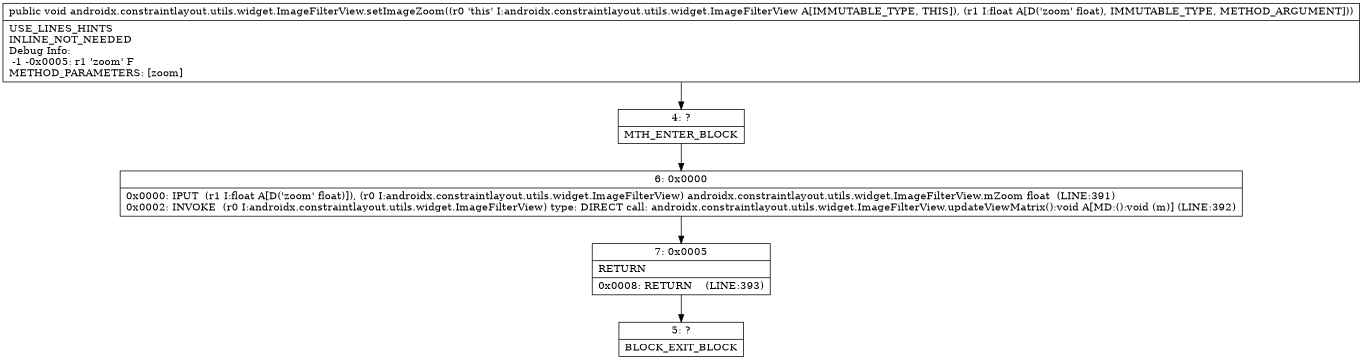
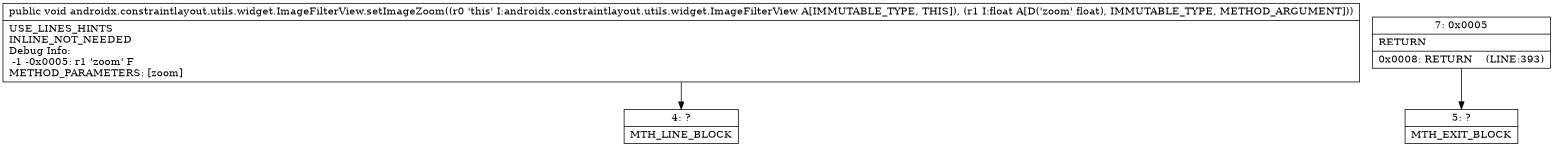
(681, 135) -> (681, 135)
(681, 194) -> none
(681, 347) -> (1461, 135)
